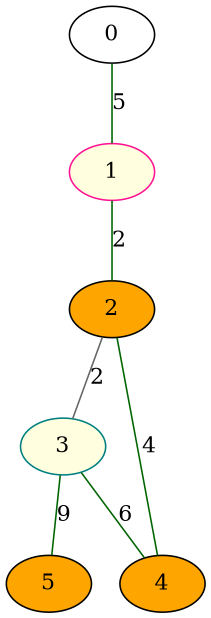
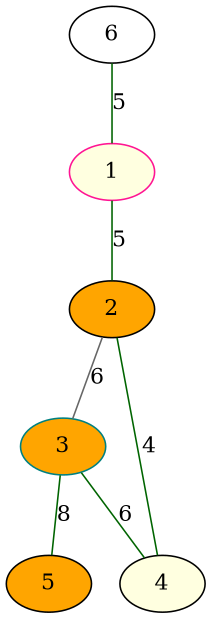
(112, 35) -> (112, 35)
(120, 241) -> (120, 241)
(98, 378) -> (98, 378)
(63, 447) -> (63, 447)
(65, 515) -> (65, 515)
(163, 584) -> (163, 584)
